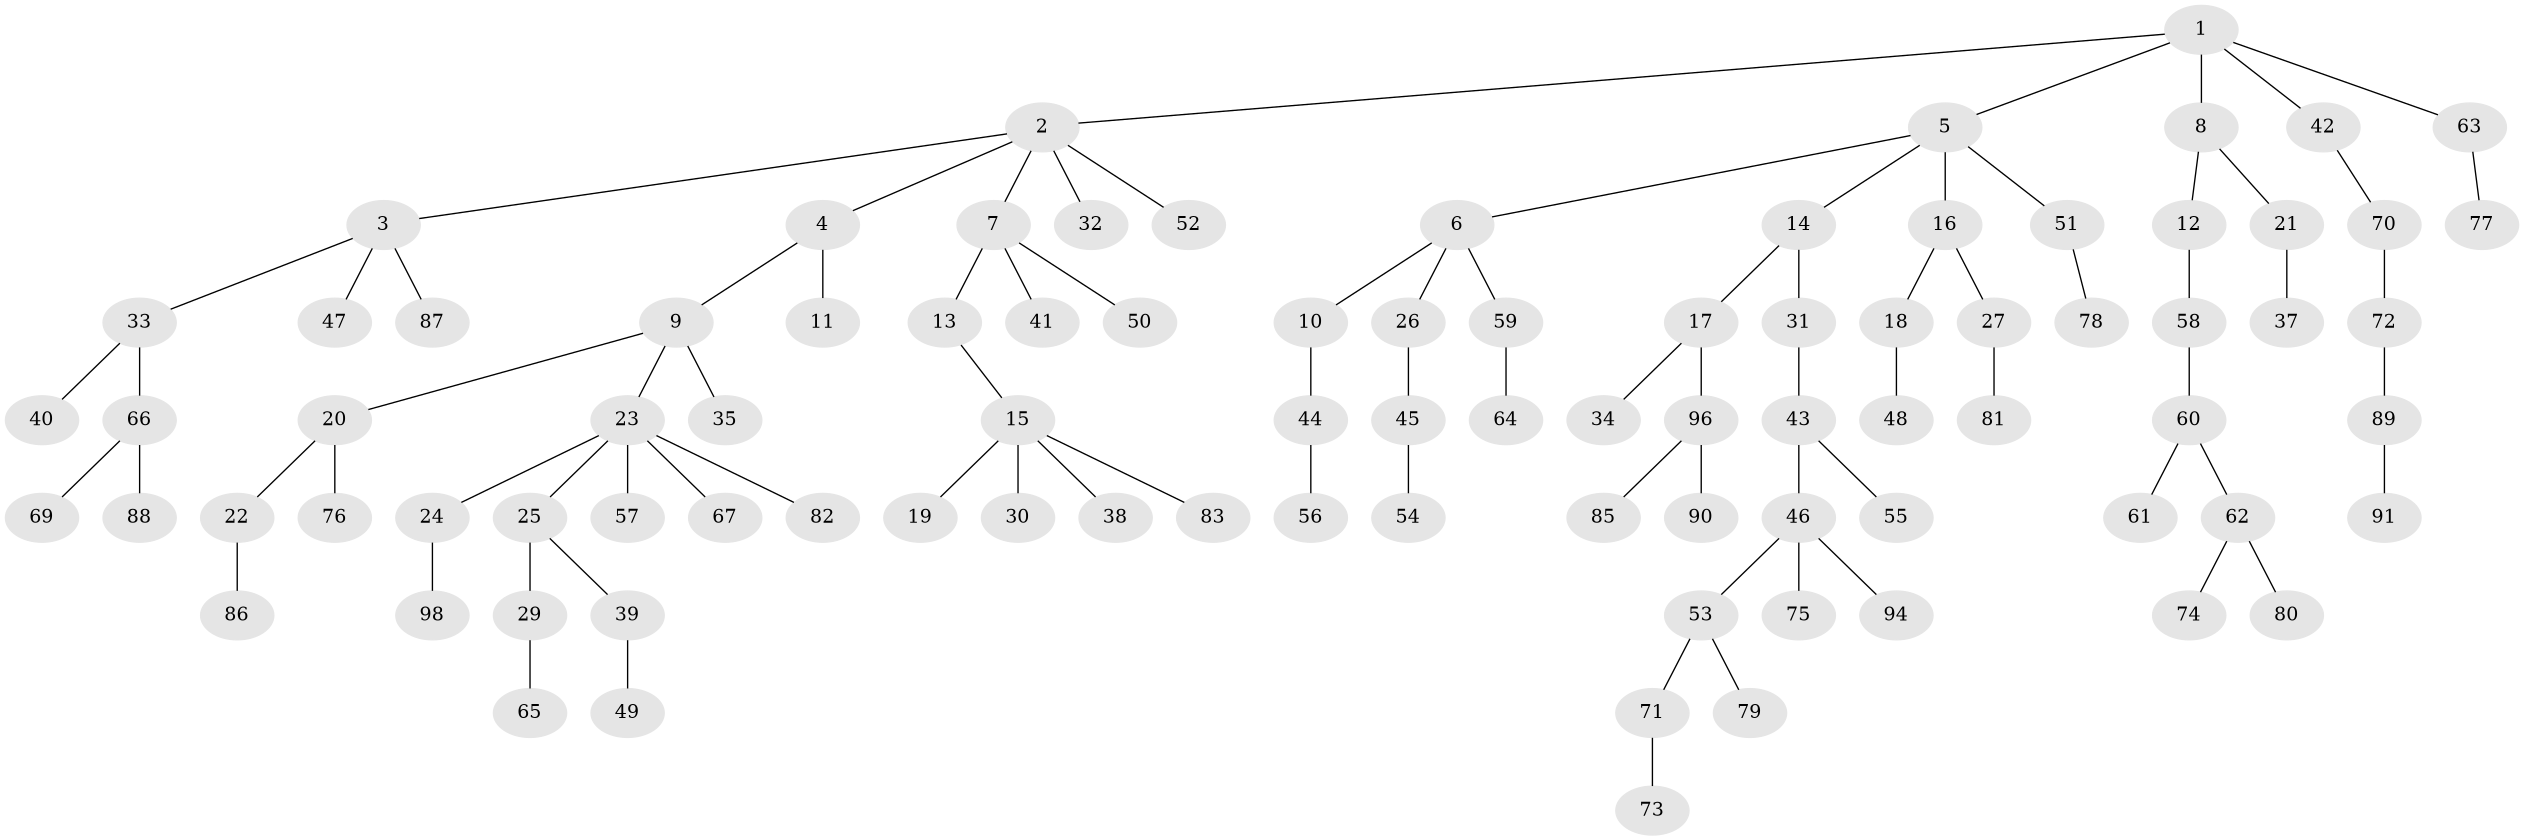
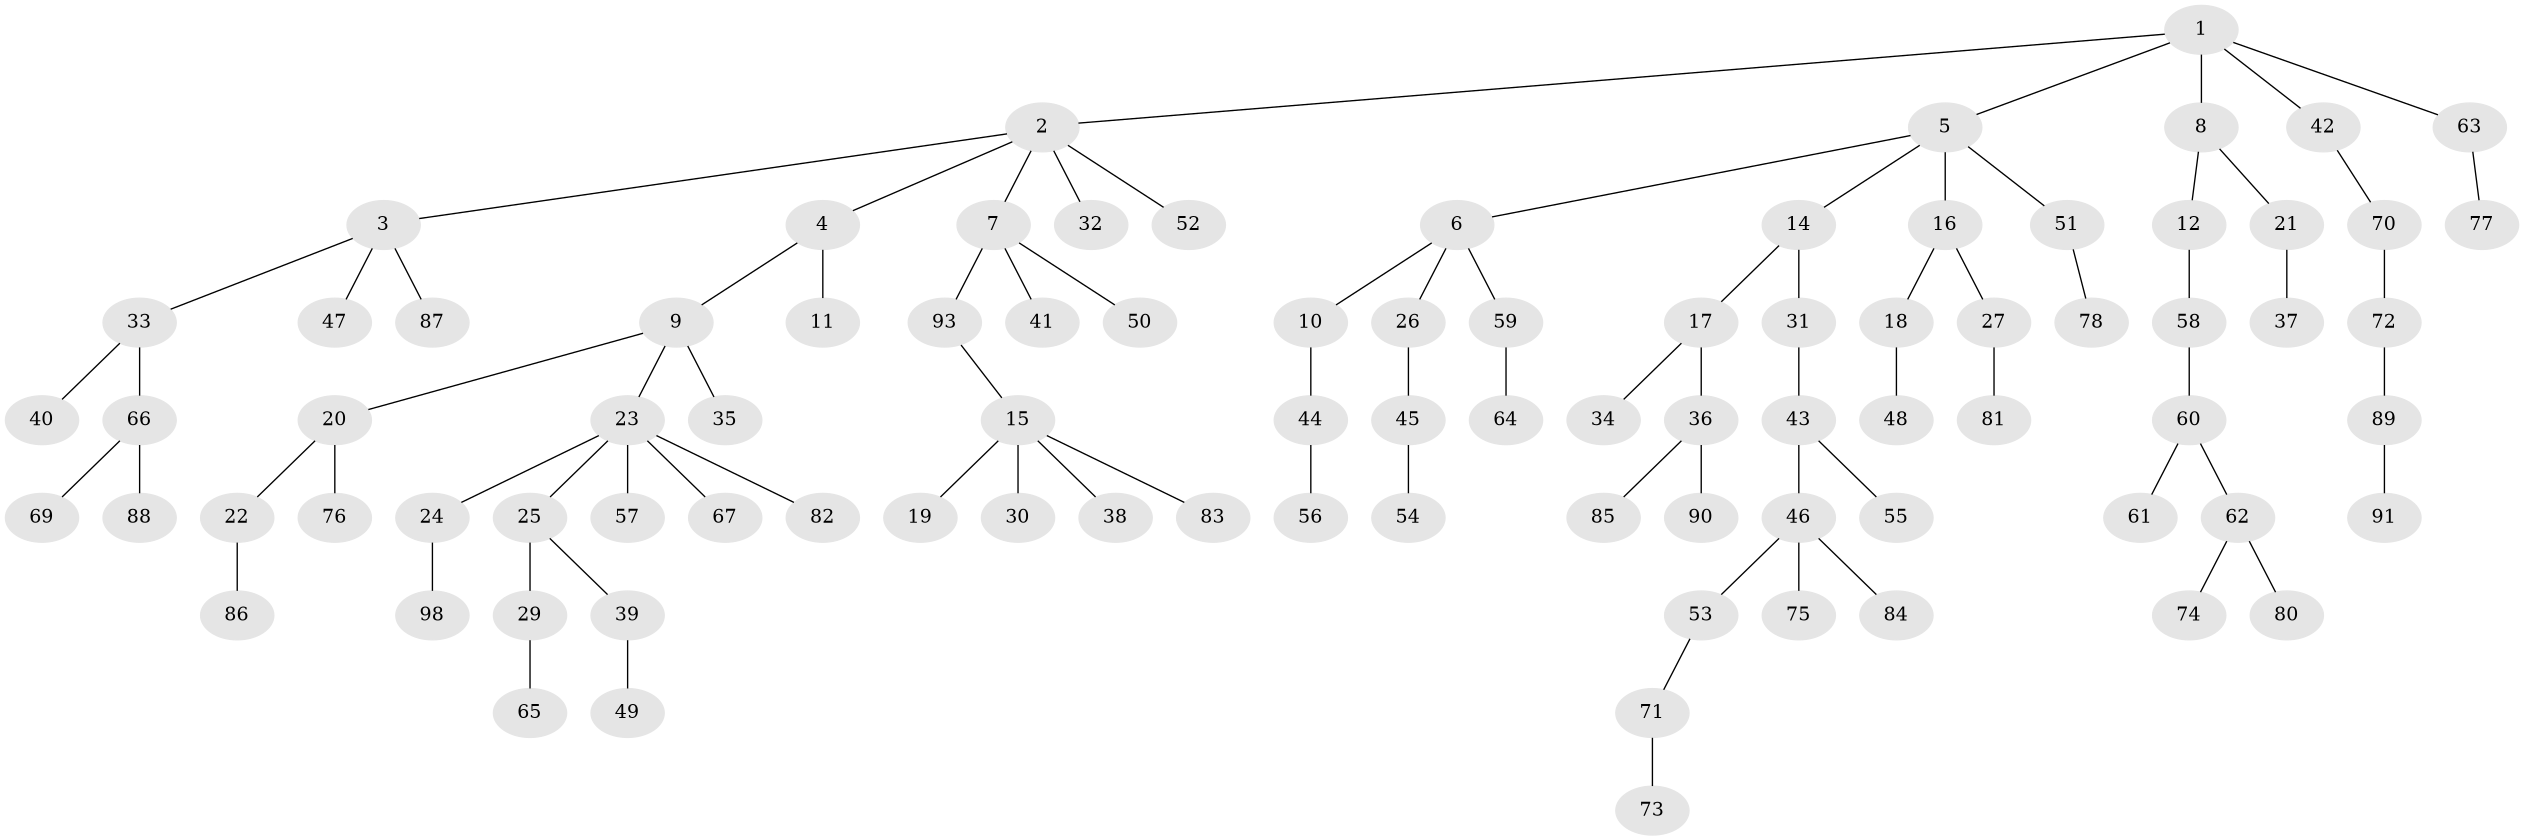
(945, 323) -> (945, 323)
(1701, 420) -> (1701, 420)
(1896, 615) -> (1896, 615)
(1750, 713) -> none
